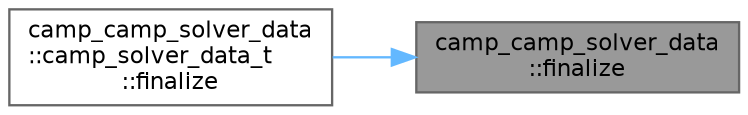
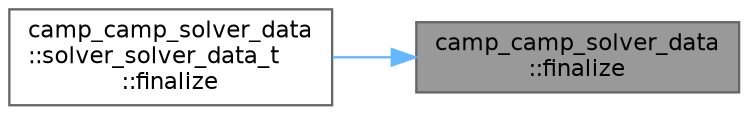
(171, 57) -> (171, 57)
